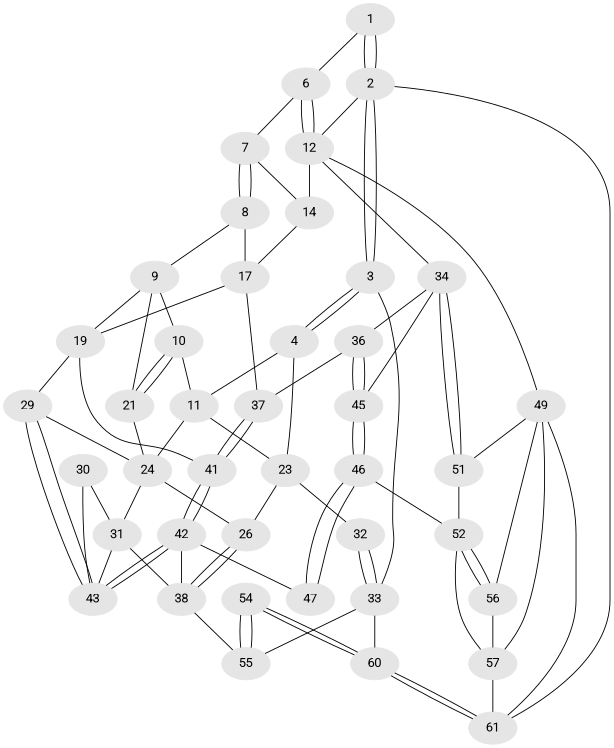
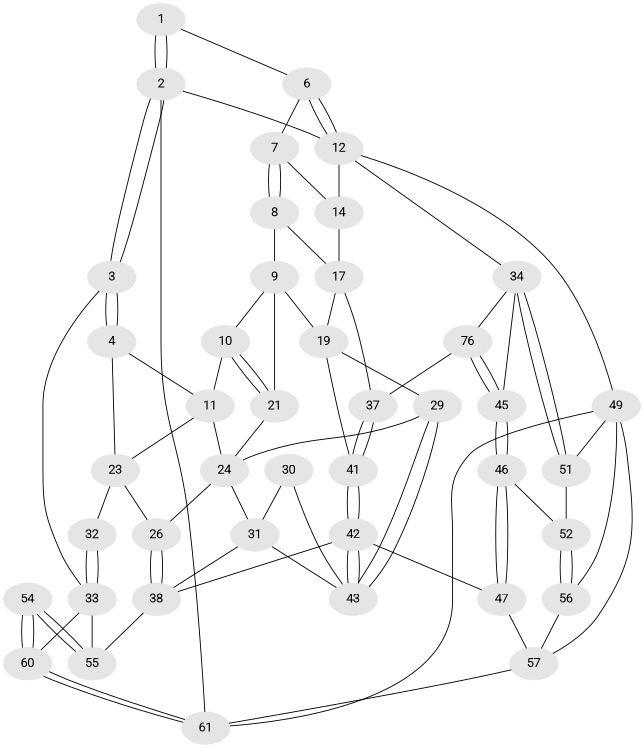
(359, 342) -> (468, 342)
(458, 603) -> (518, 632)
